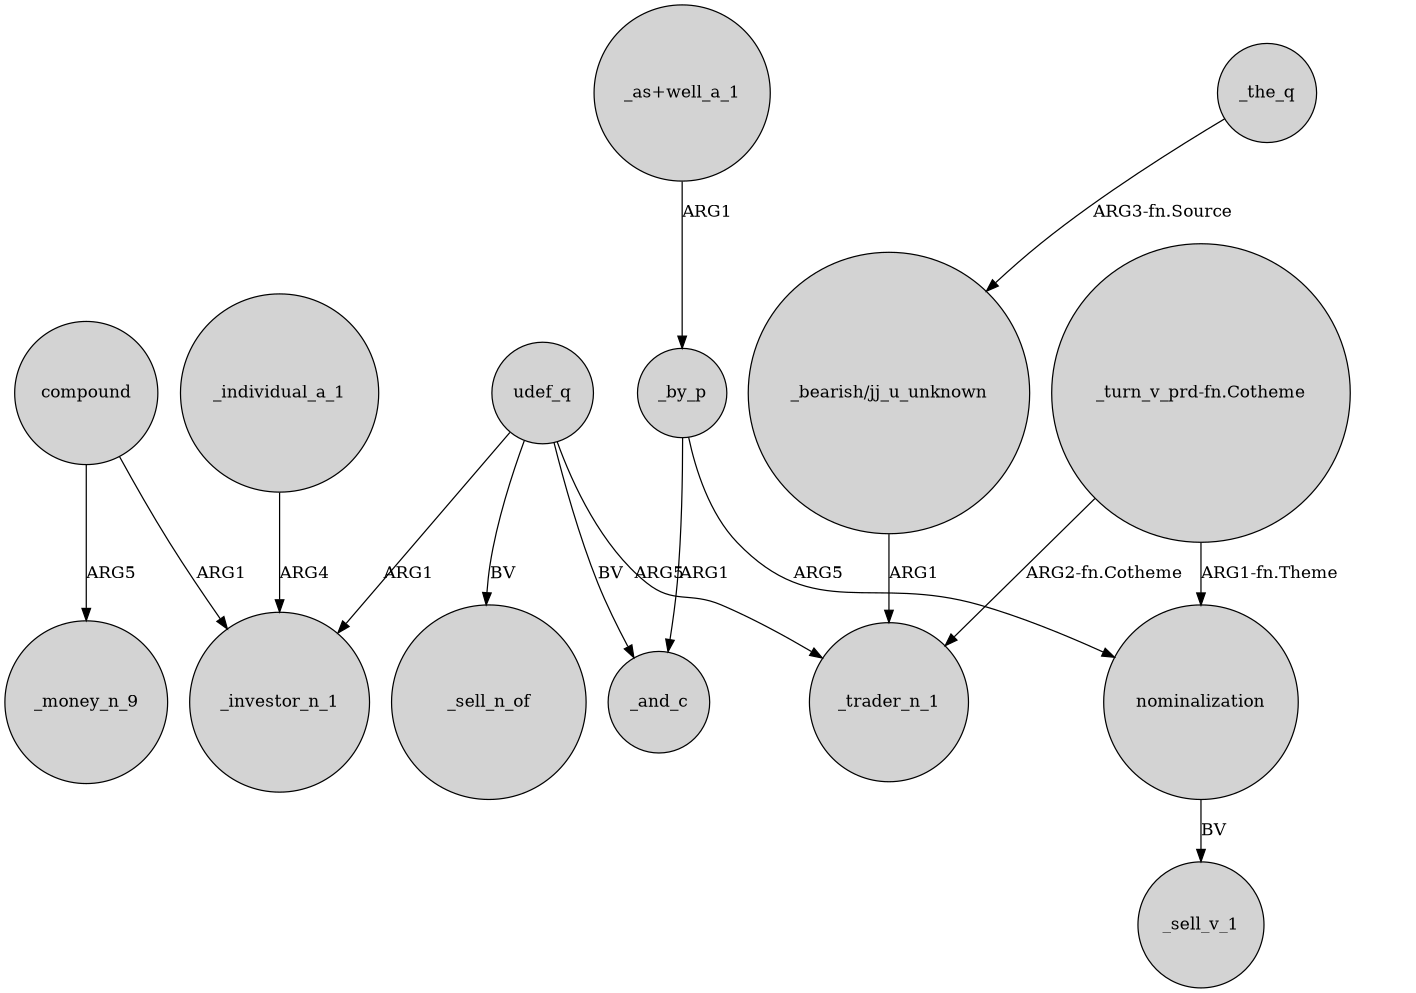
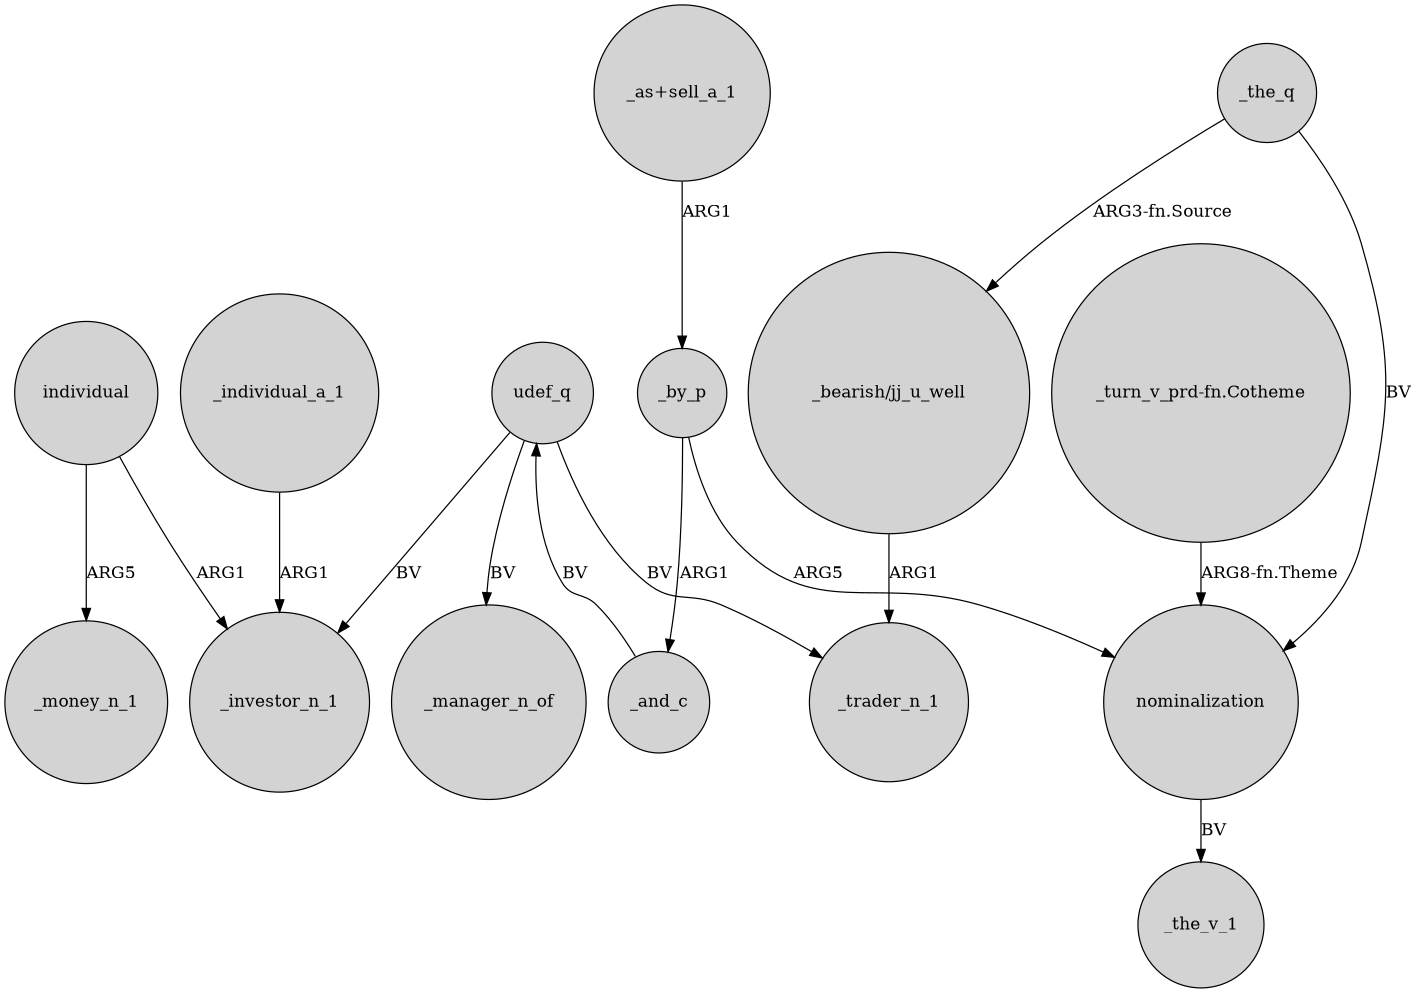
(682, 93) -> (682, 93)
none -> (1386, 390)
(86, 393) -> (86, 393)
(889, 393) -> (889, 393)
(584, 547) -> (556, 572)
(1025, 568) -> none
(305, 574) -> (305, 574)
(409, 574) -> (409, 574)
(660, 574) -> (660, 574)
(1269, 574) -> (1269, 574)
(86, 702) -> (86, 702)
(489, 702) -> (489, 702)
(1201, 925) -> (1201, 925)
